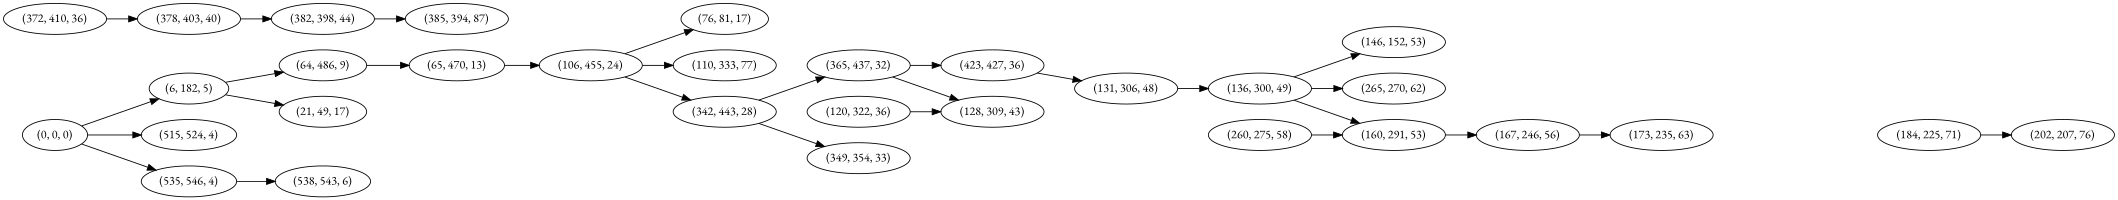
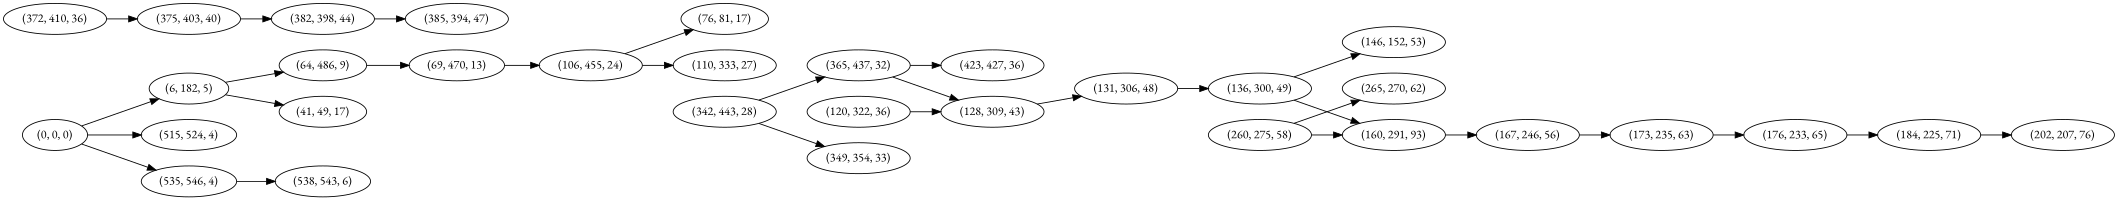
(189, 19) -> (189, 19)
(457, 19) -> (457, 19)
(457, 65) -> (457, 65)
(725, 65) -> (725, 65)
(1055, 76) -> (1055, 101)
(654, 87) -> none
(1323, 89) -> (1319, 115)
(323, 112) -> (323, 112)
(1394, 135) -> (1394, 135)
none -> (1795, 135)
